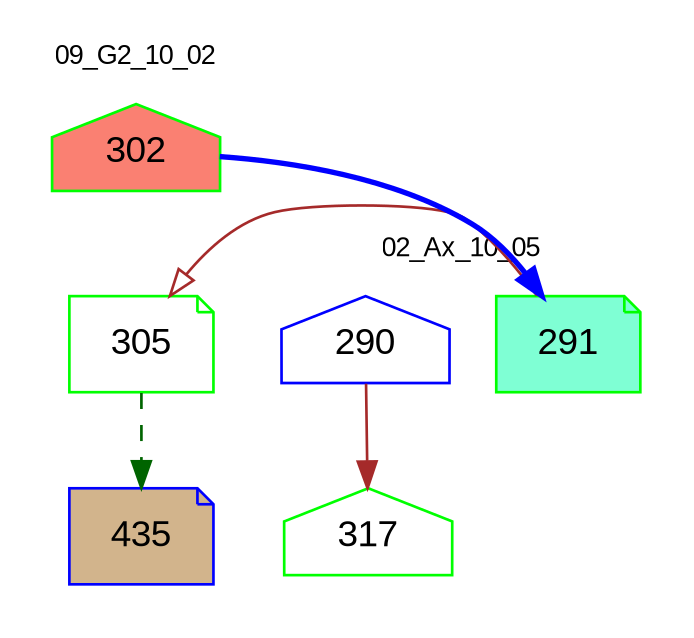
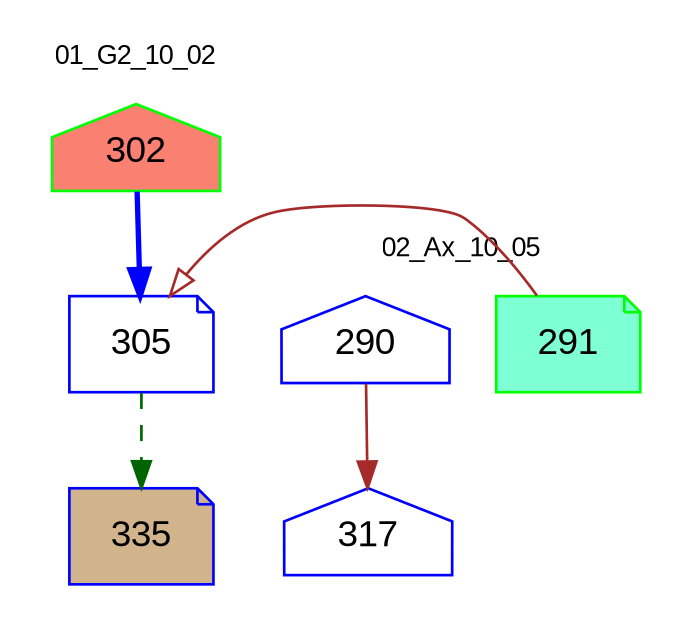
(136, 57) -> (136, 57)
(385, 186) -> (138, 230)
(141, 344) -> (141, 344)
(141, 536) -> (141, 536)
(368, 536) -> (368, 536)
